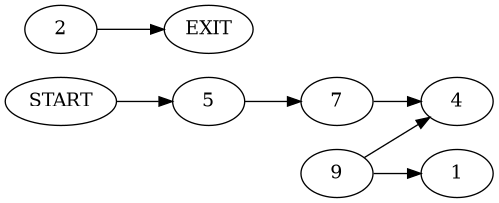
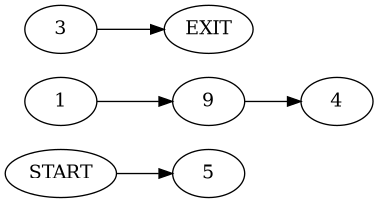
(61, 29) -> (61, 29)
(337, 101) -> none
(391, 174) -> (128, 101)
